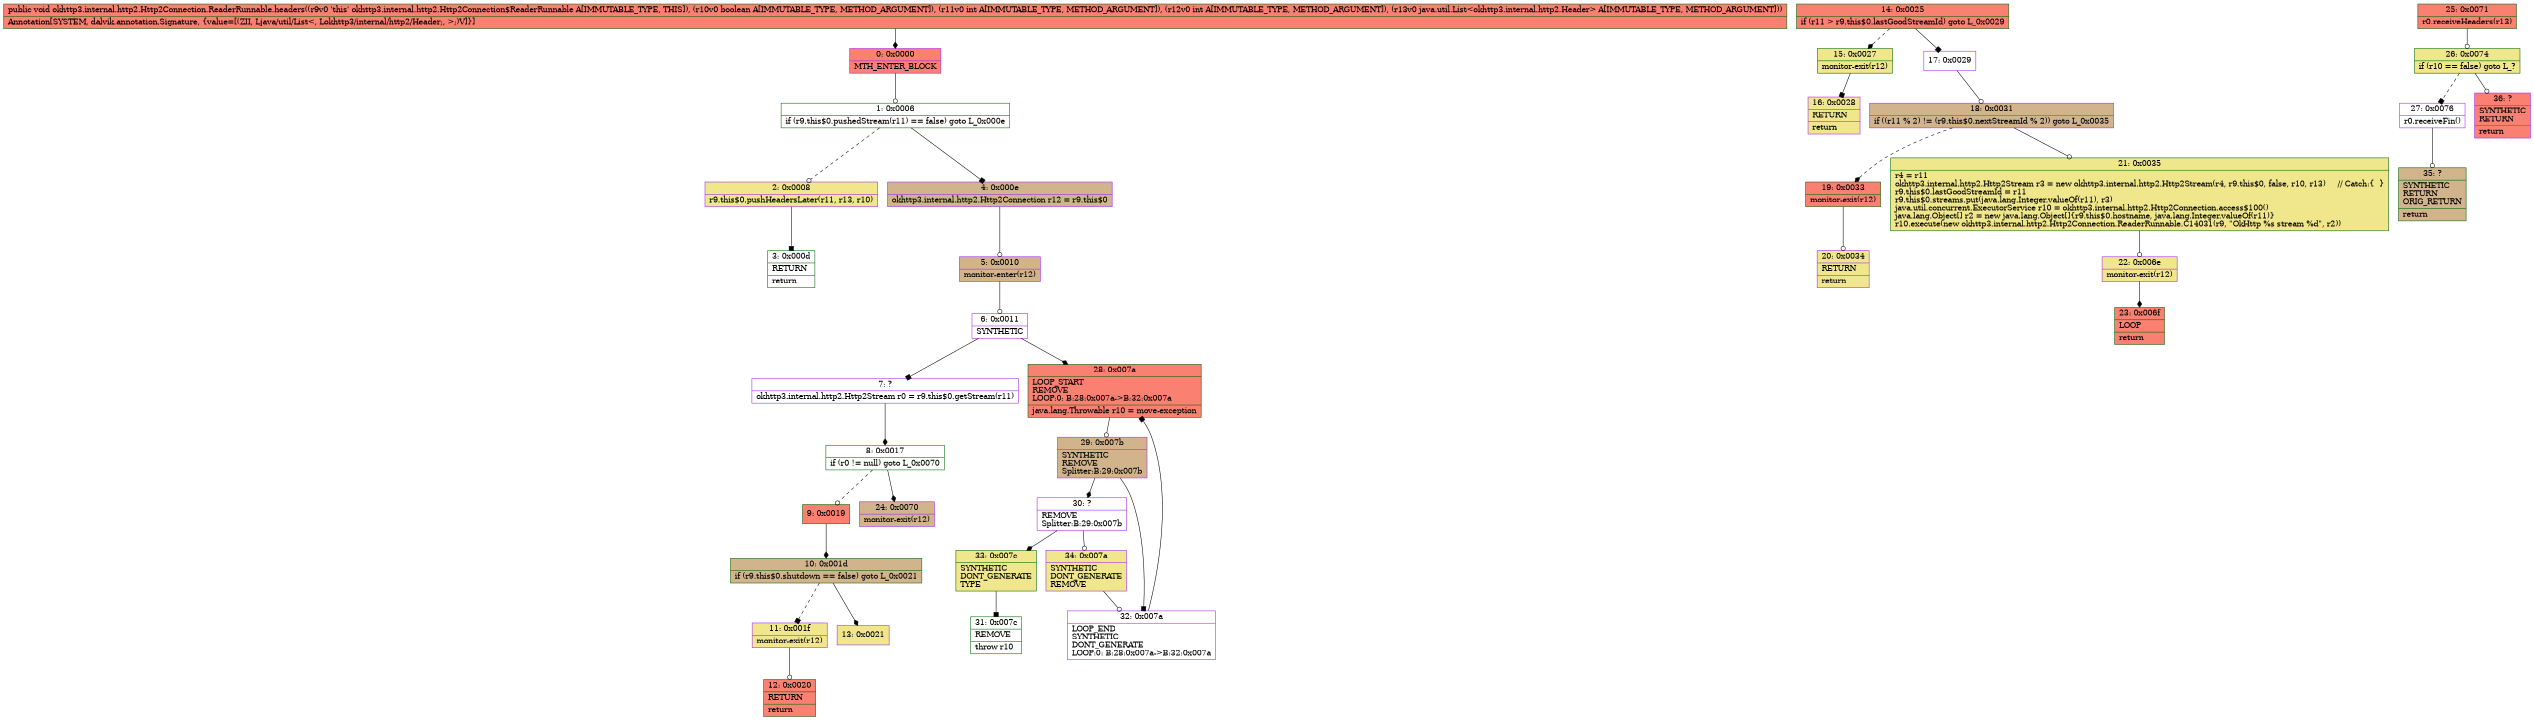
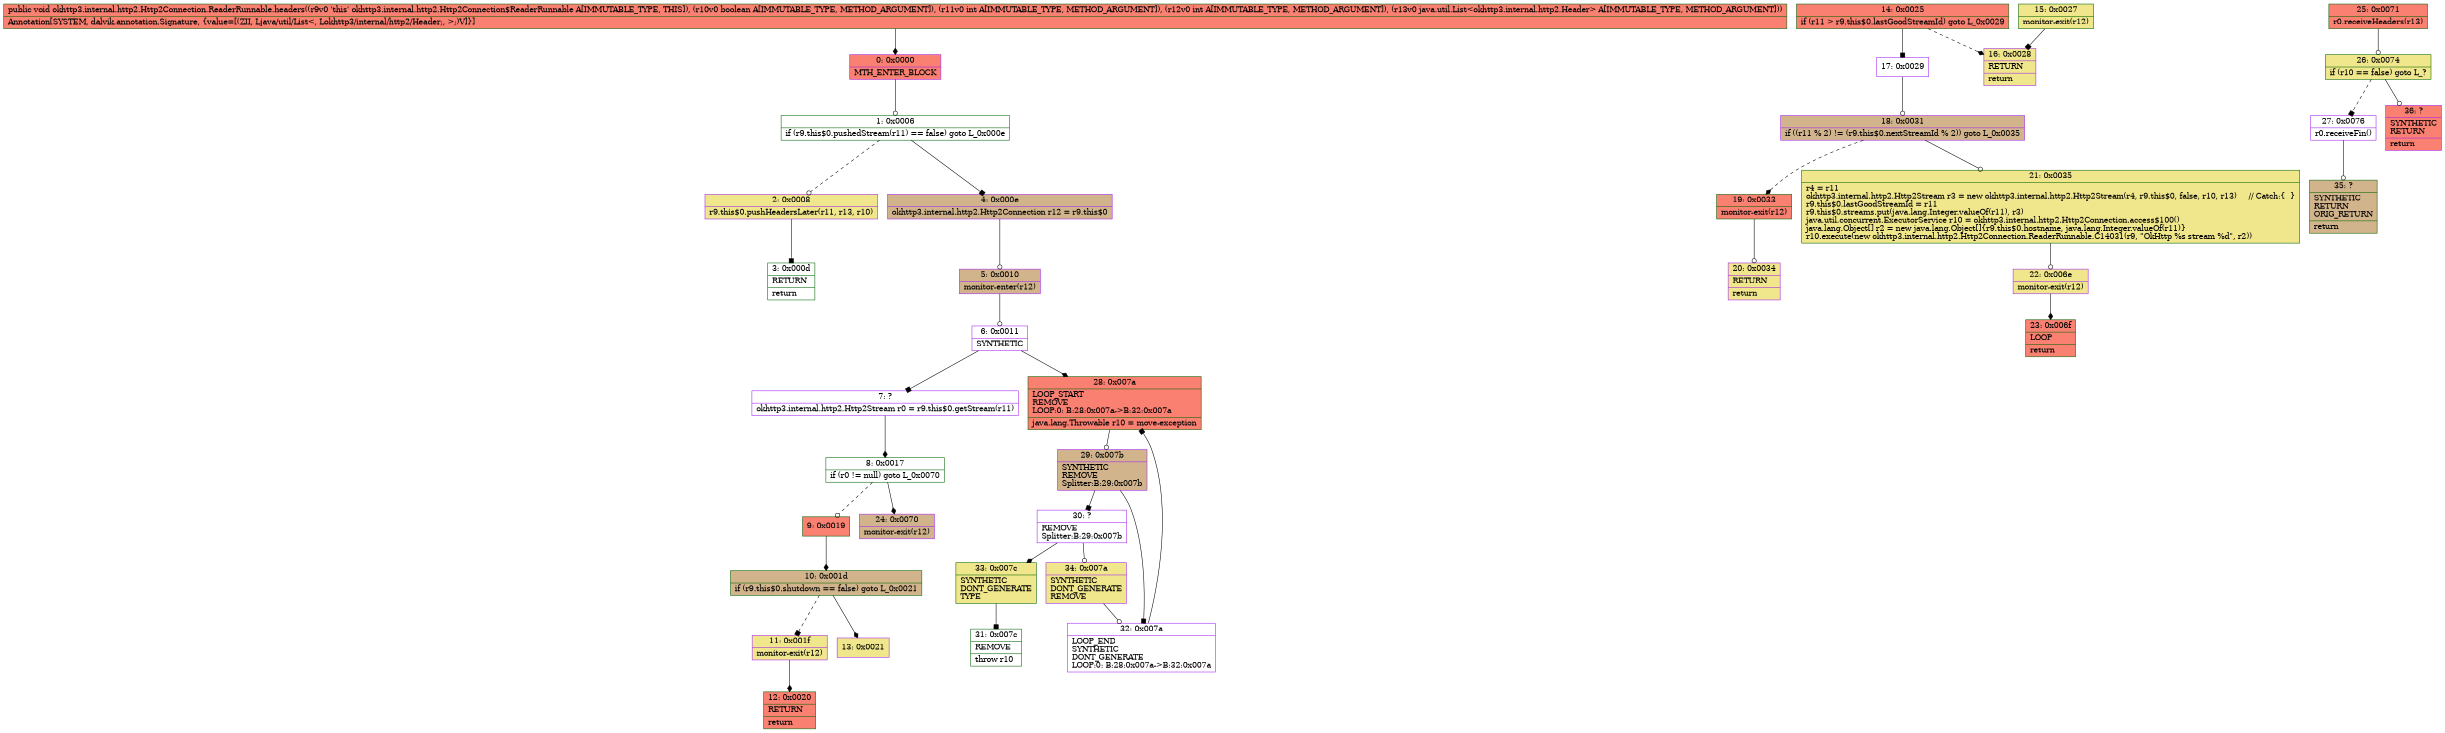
(1881, 36) -> (1953, 40)
(1092, 485) -> (1092, 498)
(790, 661) -> (790, 673)
